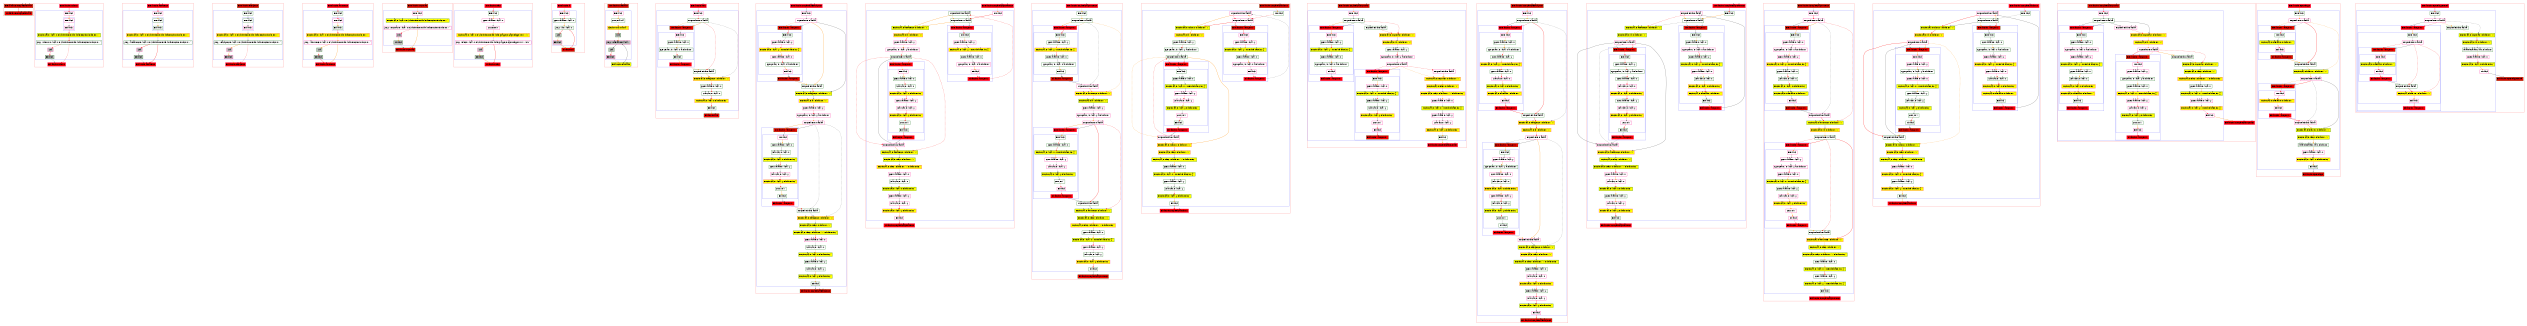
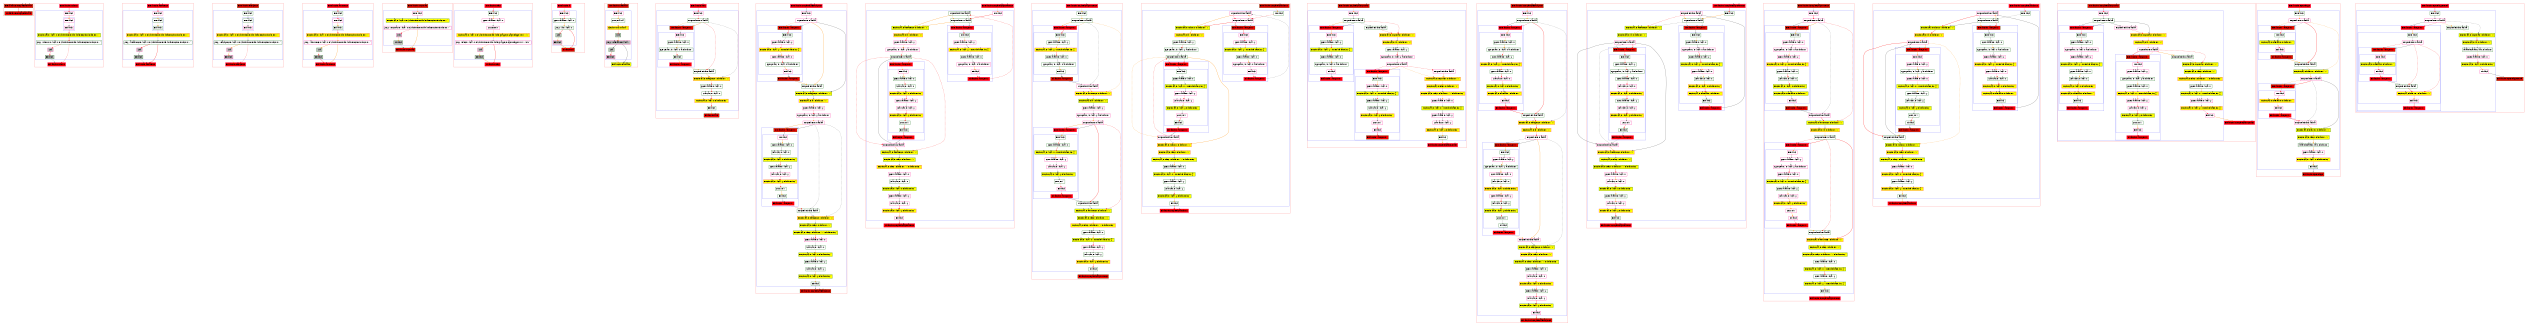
(627, 53) -> (627, 53)
